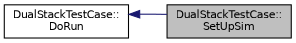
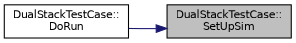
(153, 14) -> (143, 29)
